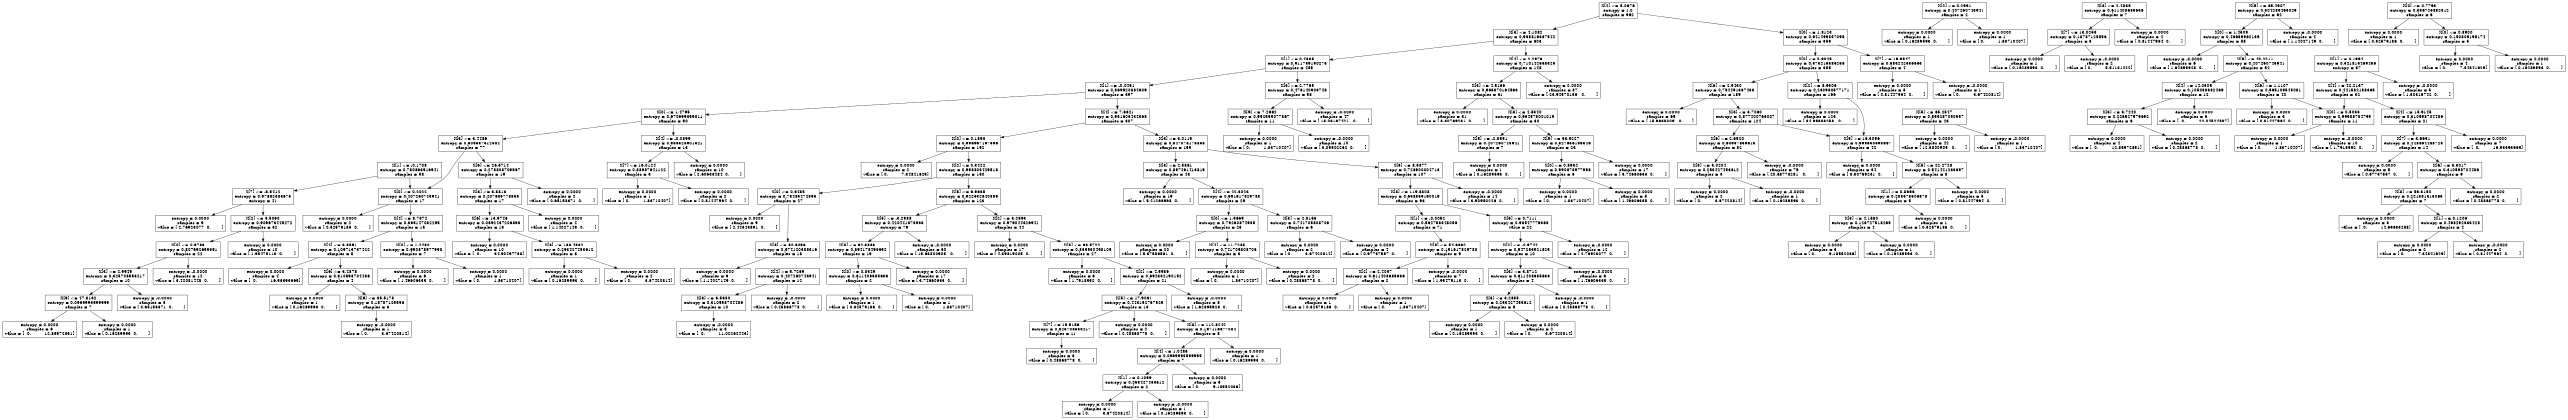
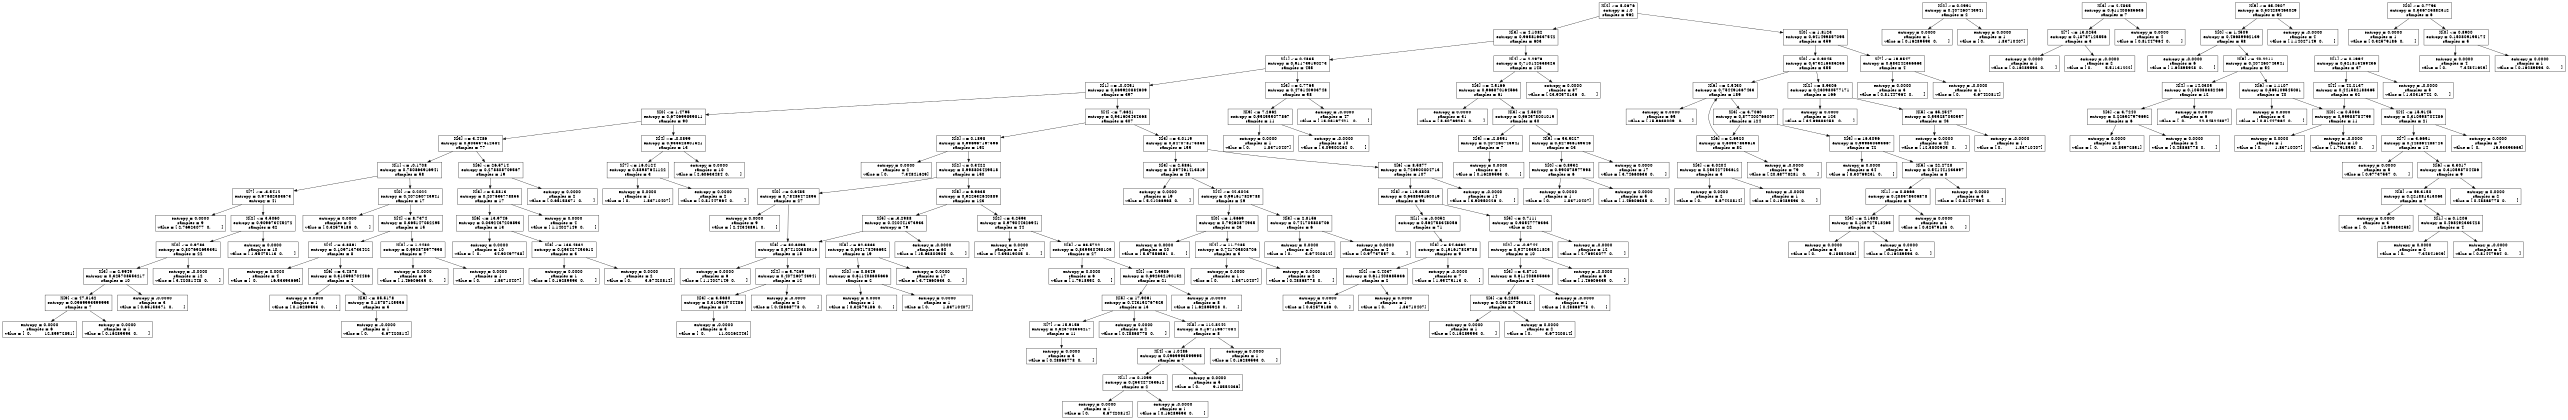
(2347, 64) -> (2347, 64)
(1862, 112) -> (1876, 103)
(1719, 155) -> (1709, 119)
(450, 172) -> (442, 156)
none -> (1881, 209)
(877, 236) -> (843, 236)
(340, 250) -> (340, 250)
none -> (788, 262)
